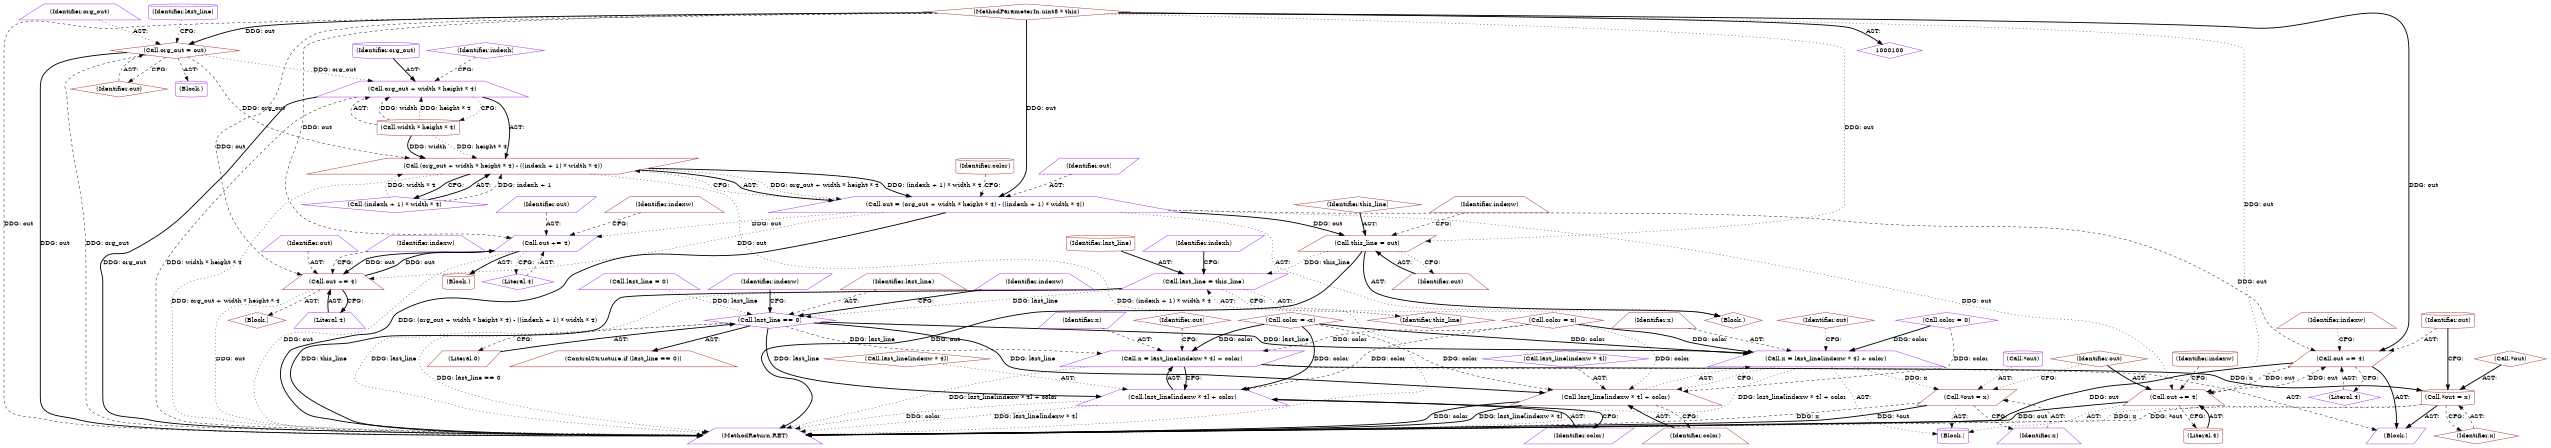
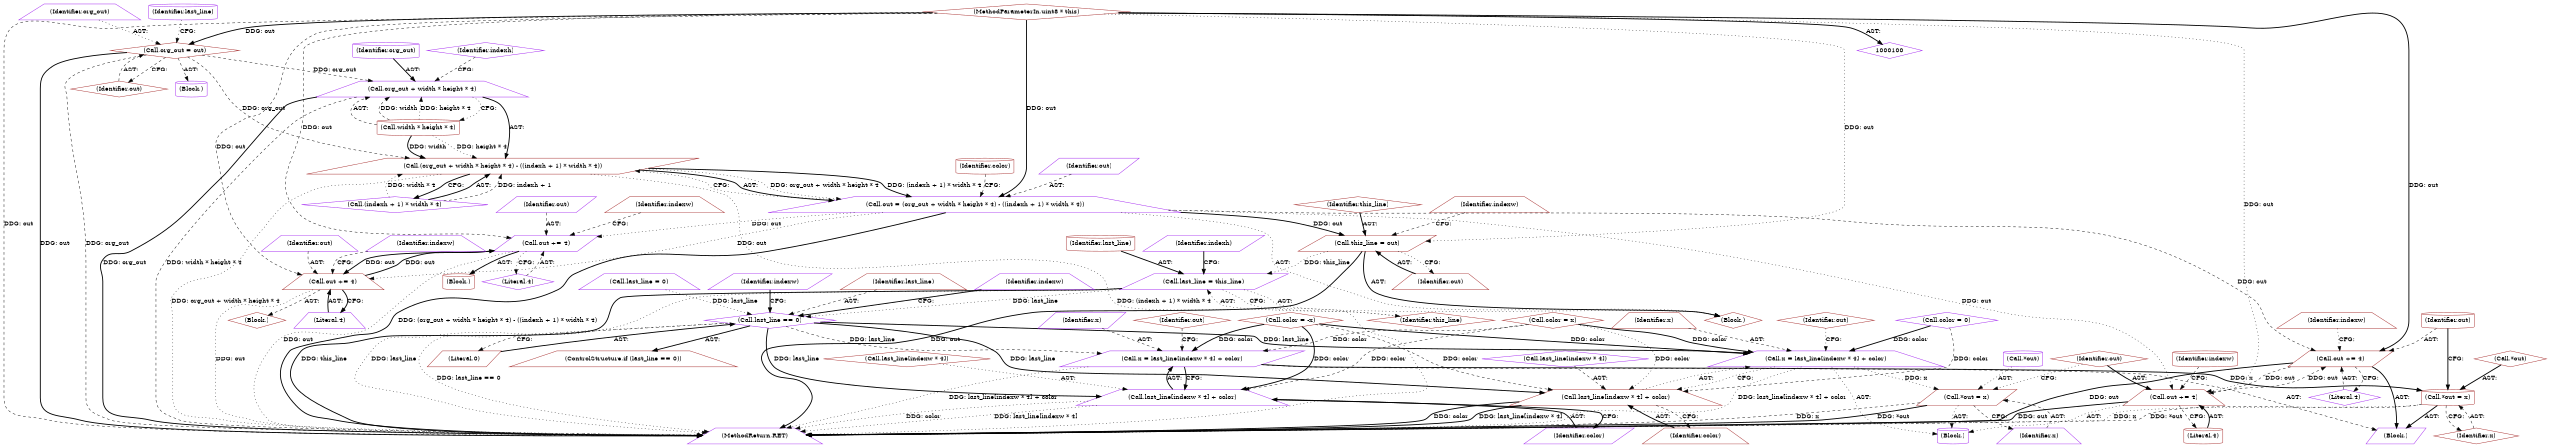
(281, 67) -> (281, 67)
